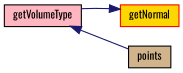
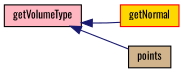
(95, 8) -> (106, 23)
